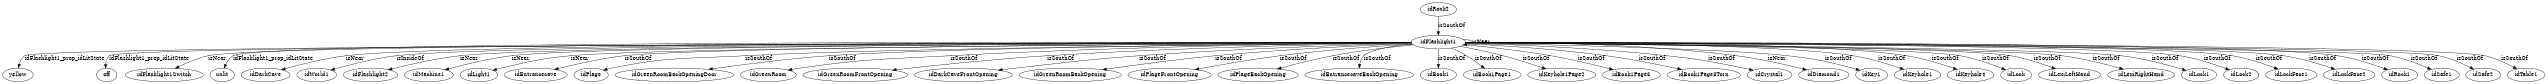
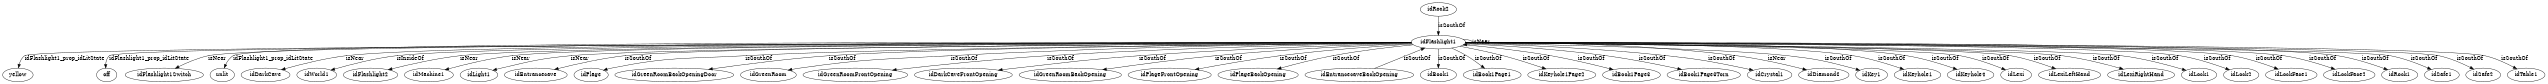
(1370, 52) -> (1398, 59)
(1824, 75) -> (1824, 75)
(2016, 75) -> (2016, 75)
